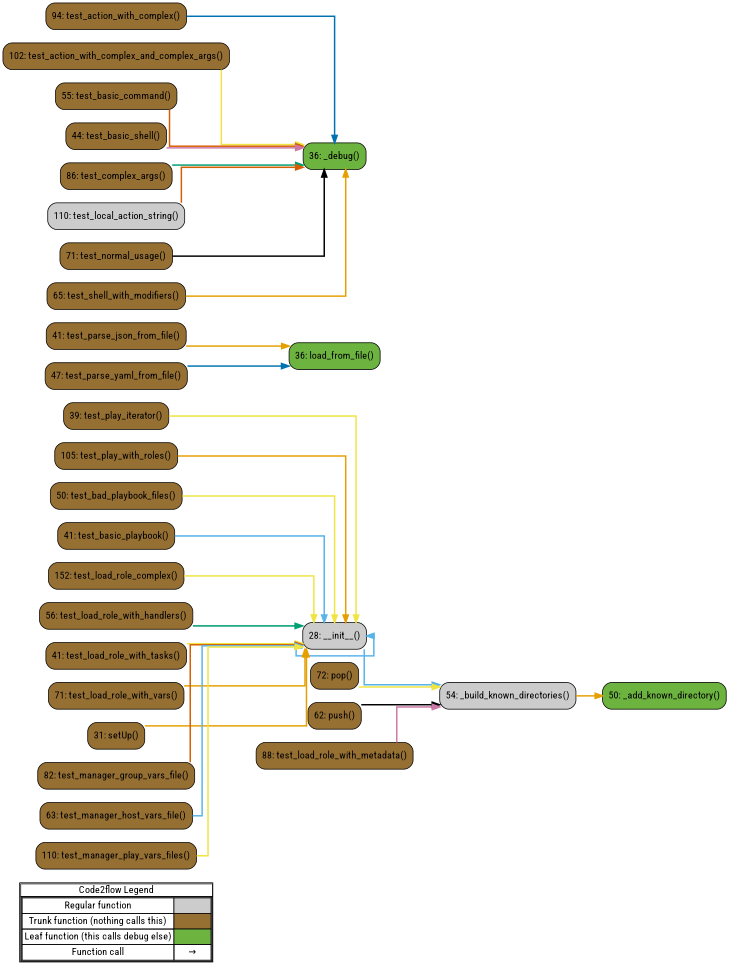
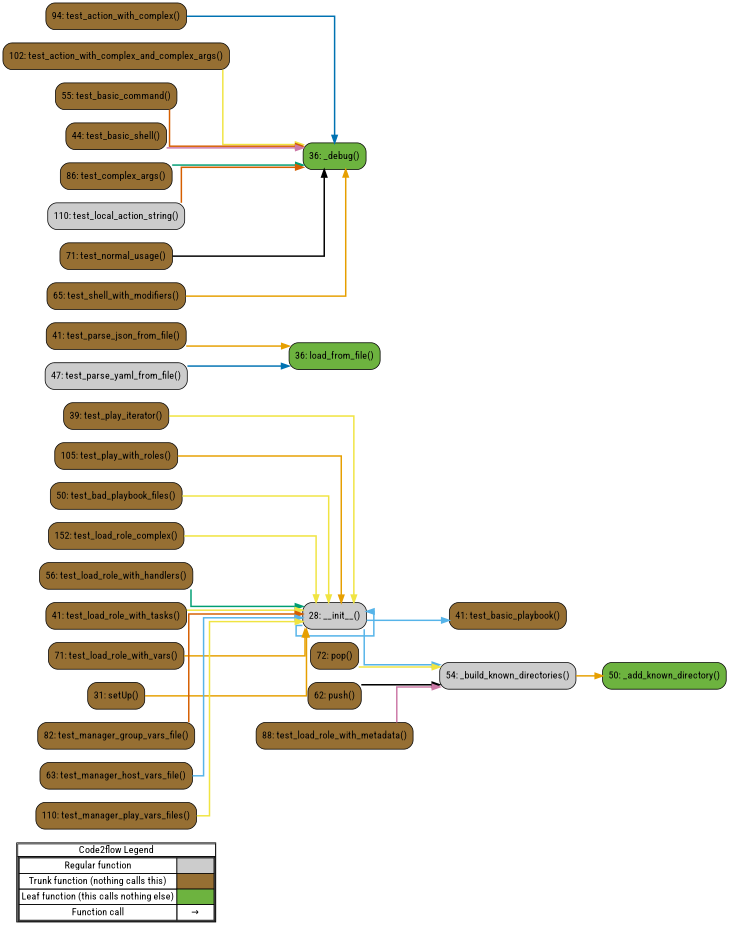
(116, 376) -> (116, 376)
(289, 536) -> (404, 620)
(98, 936) -> (98, 896)
